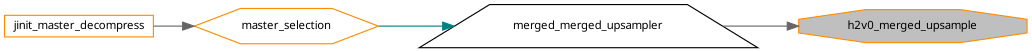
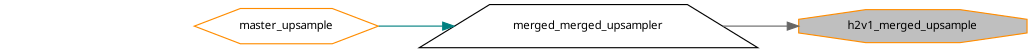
(79, 26) -> none
(286, 26) -> (286, 26)
(913, 26) -> (913, 26)
